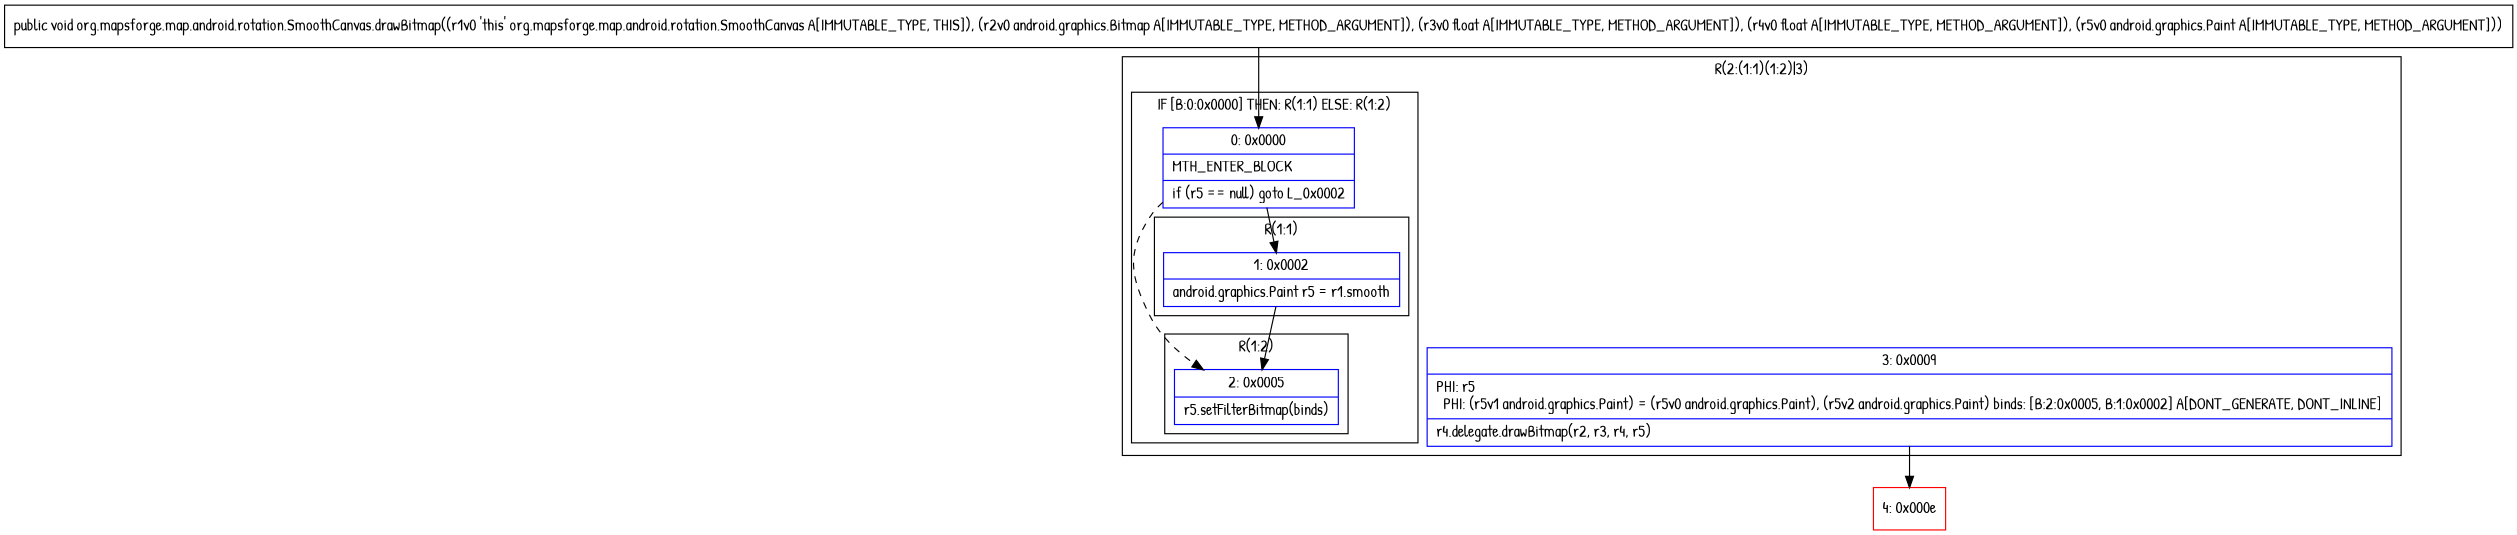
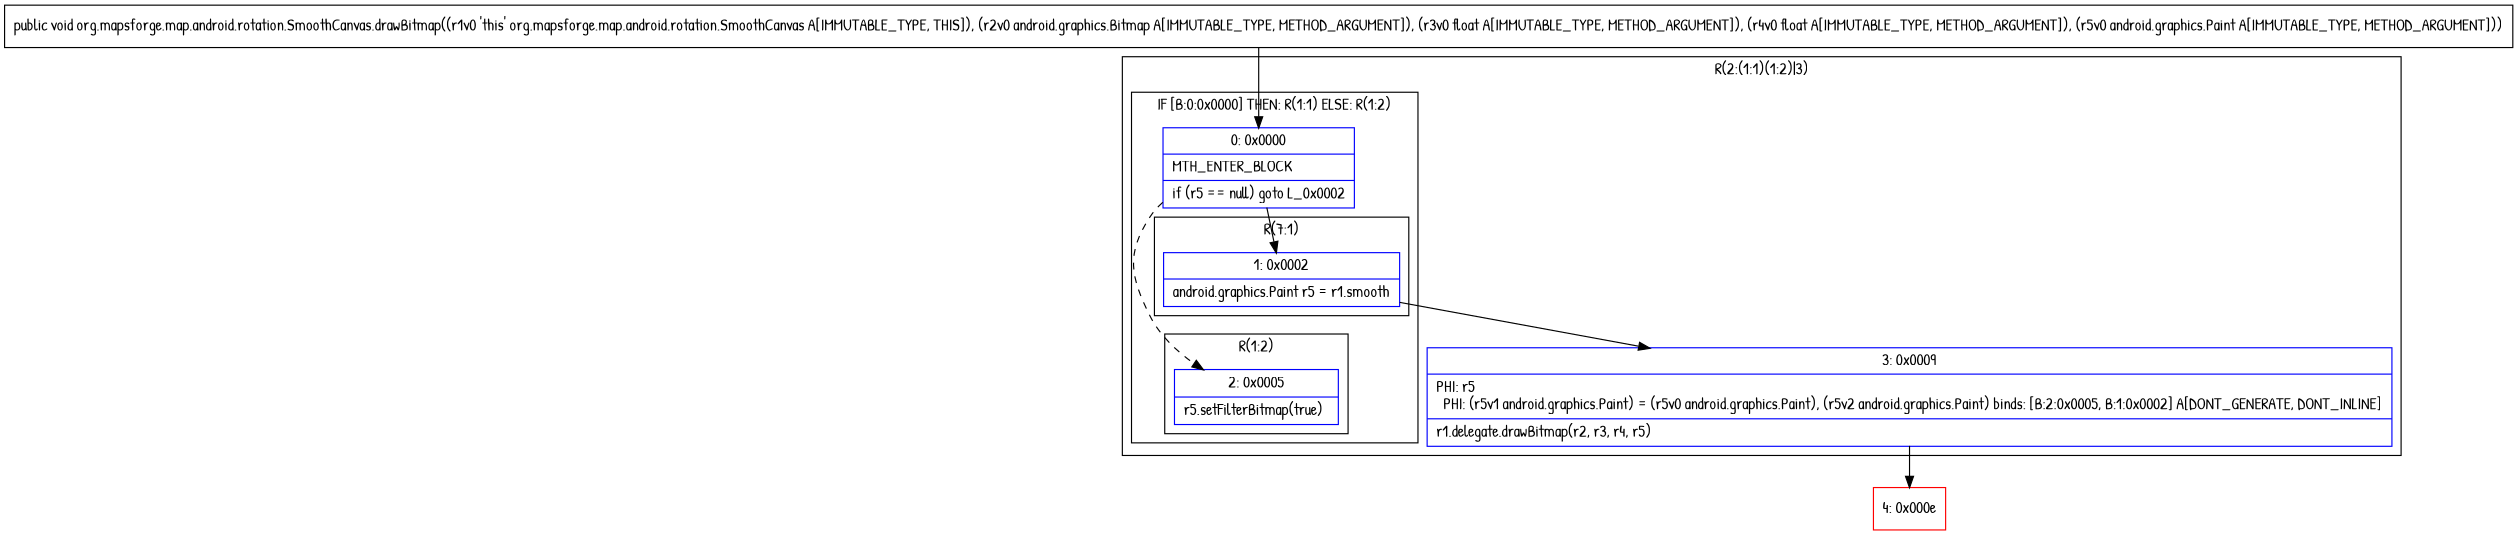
(1282, 230) -> (1282, 230)
(1272, 326) -> (1519, 324)
(1256, 410) -> (1254, 410)
(1544, 432) -> (1544, 432)
